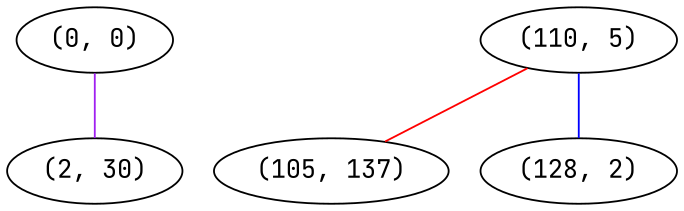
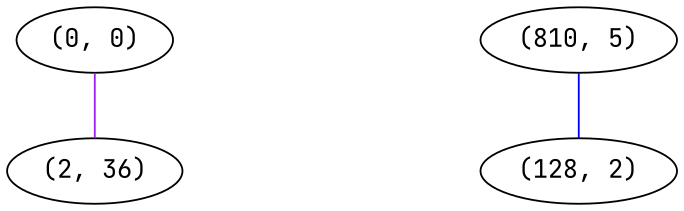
(579, 40) -> (579, 40)
(95, 171) -> (95, 171)
(331, 171) -> none
